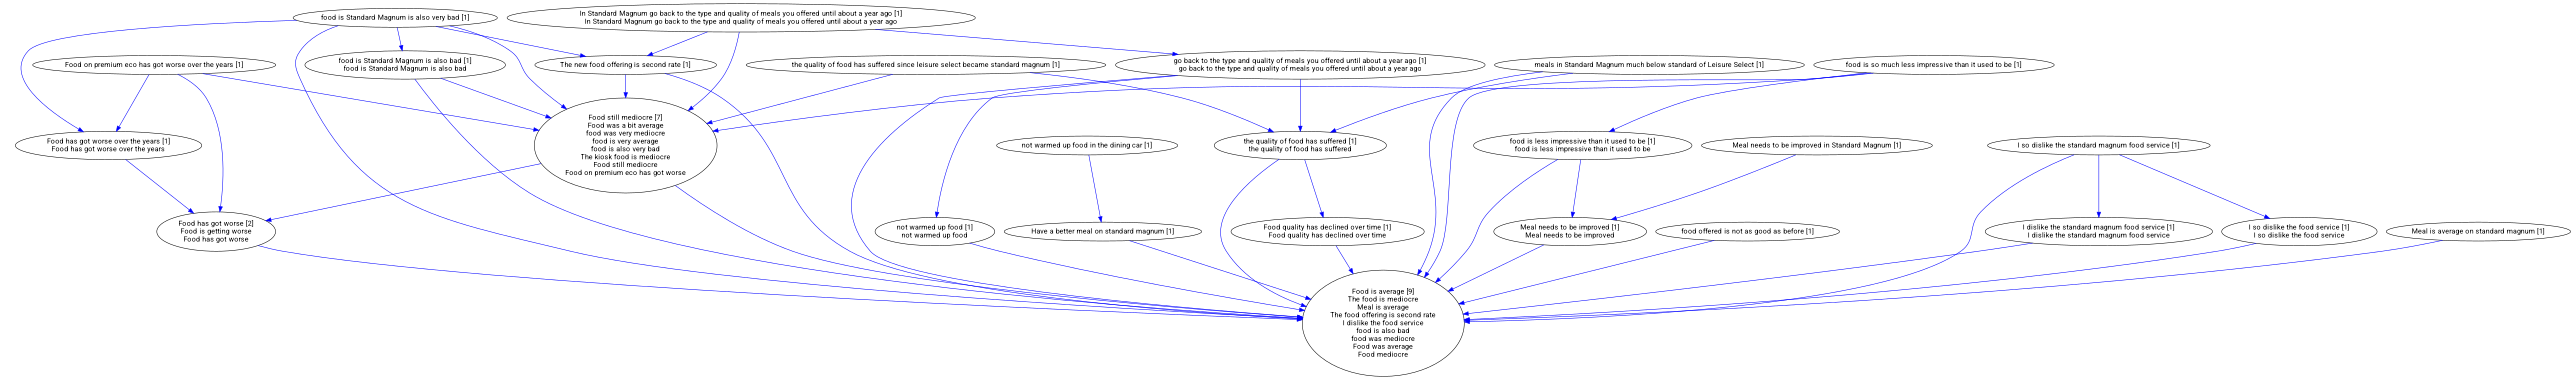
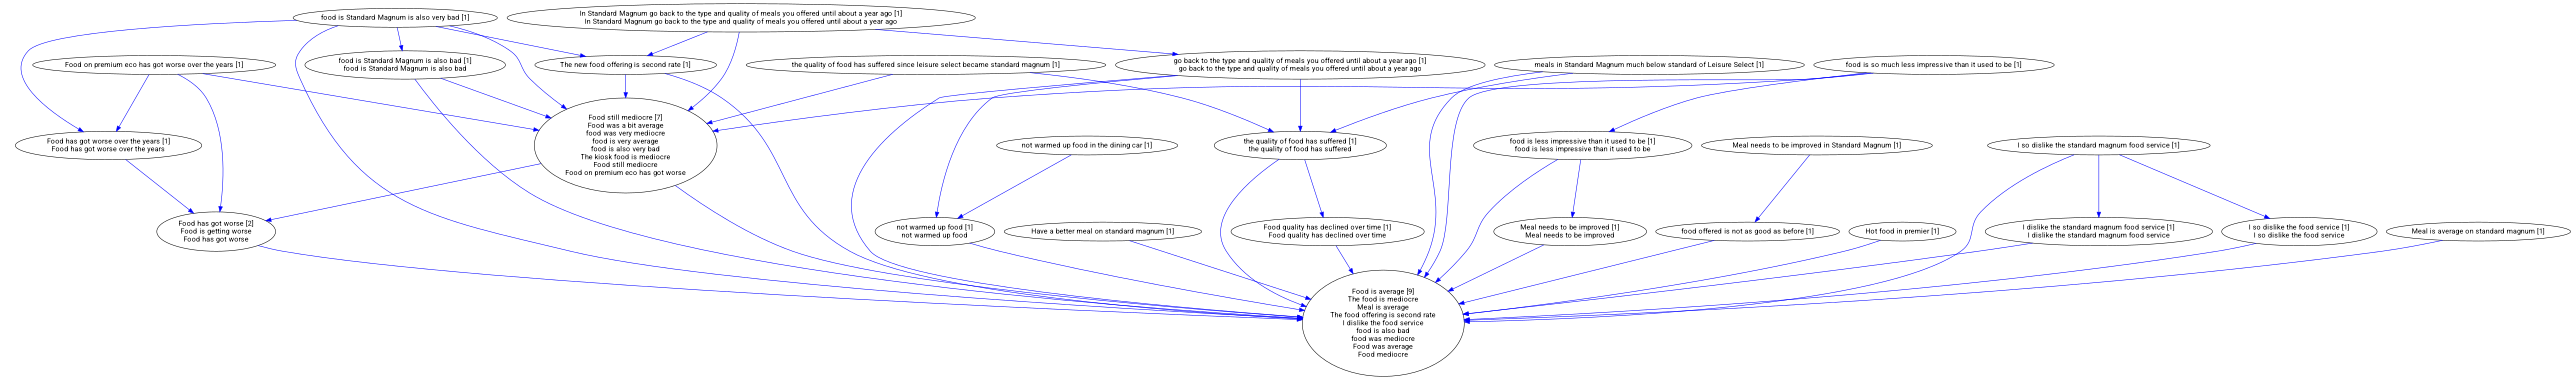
(1095, 186) -> (1017, 185)
(1707, 189) -> (1784, 186)
none -> (1902, 232)
